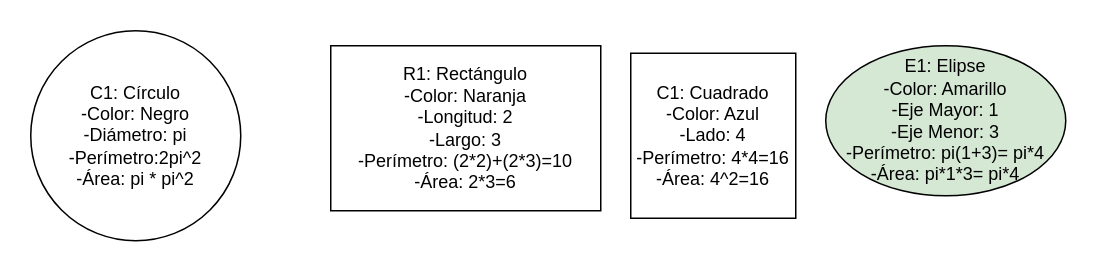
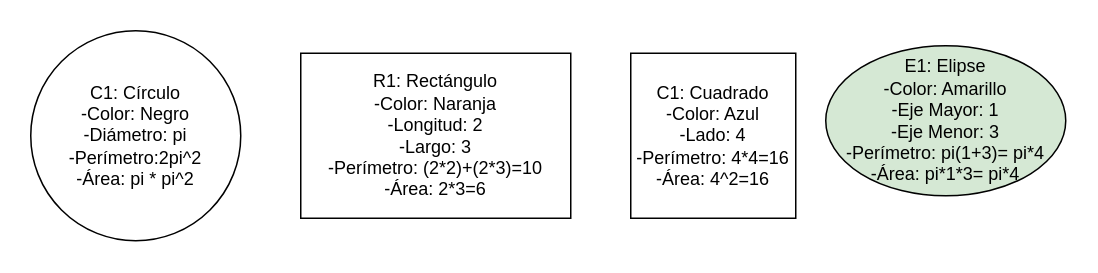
(466, 128) -> (436, 136)
